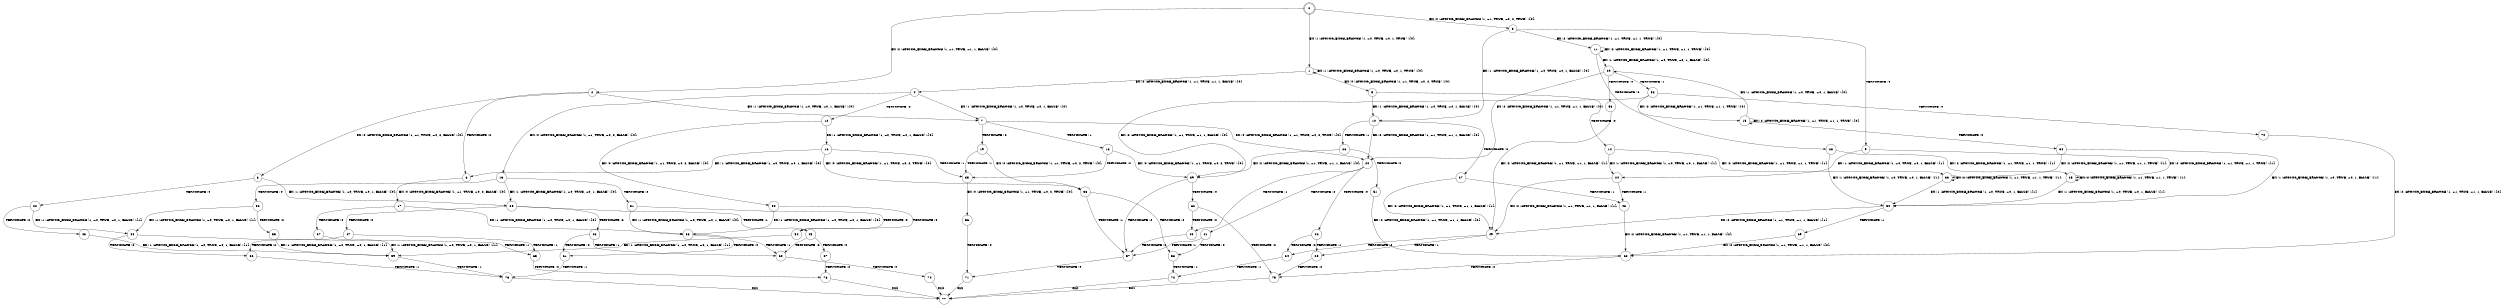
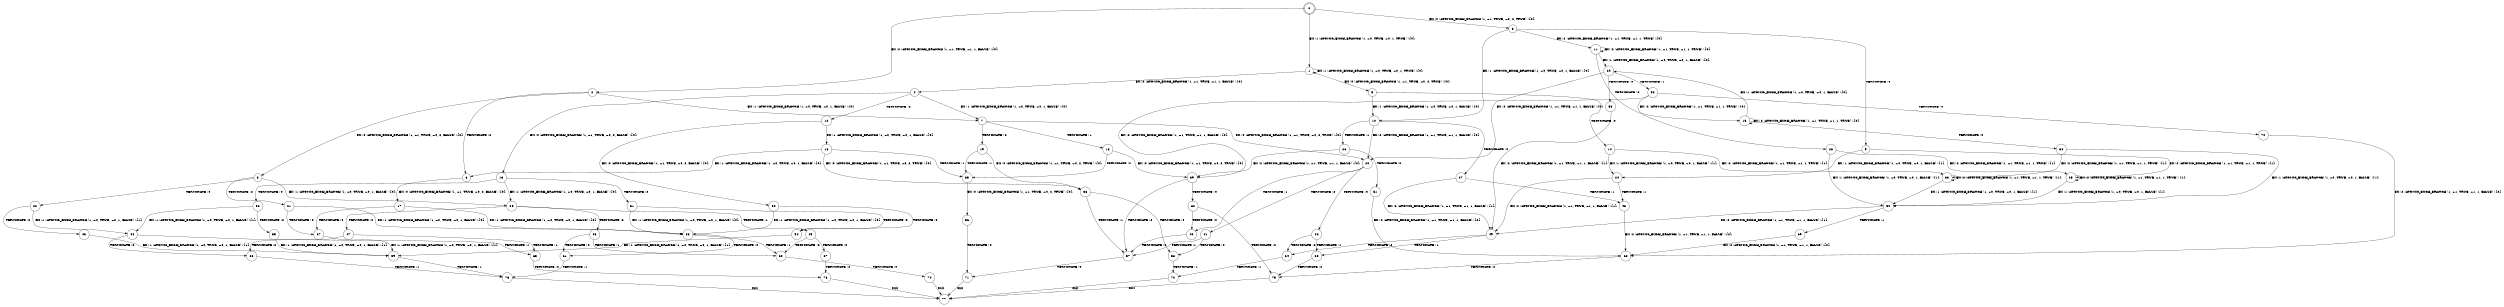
none -> (289, 206)
